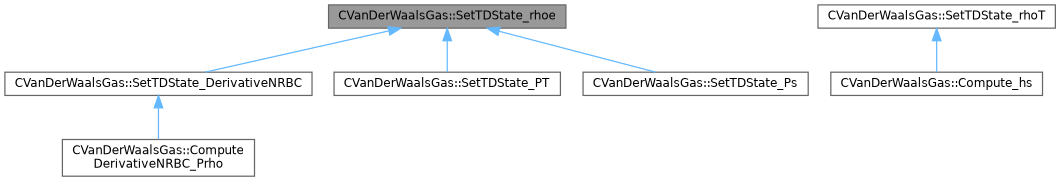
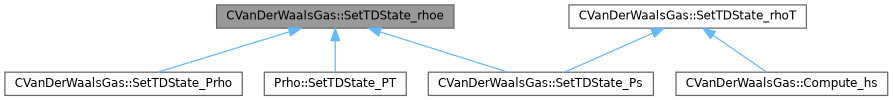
none -> (609, 53)
(158, 84) -> (124, 84)
(447, 84) -> (335, 84)
(158, 158) -> none
